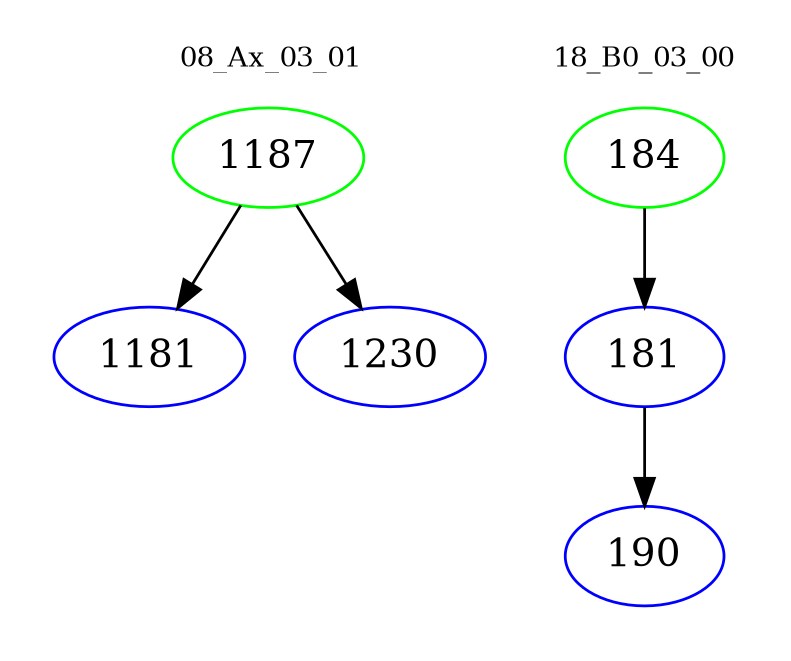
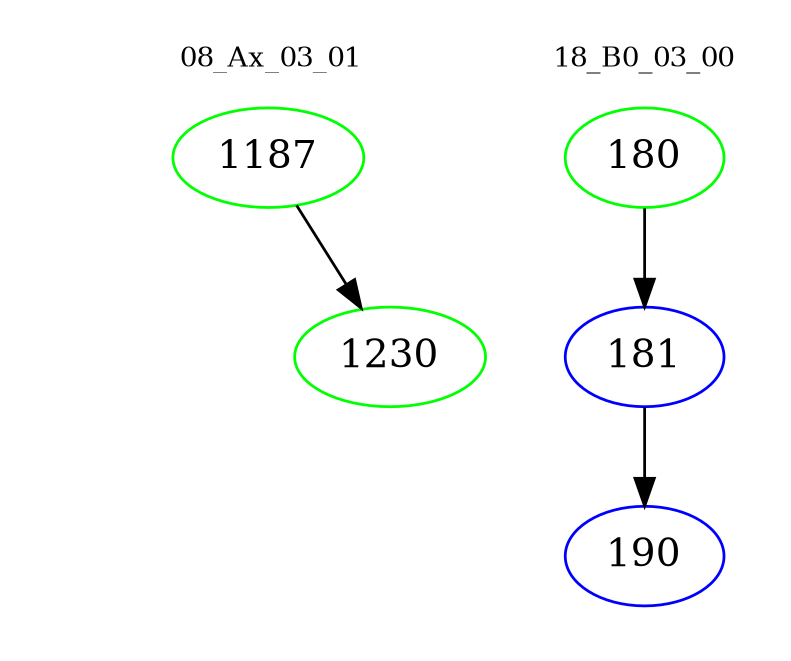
(645, 158) -> (645, 158)
(149, 357) -> none
(390, 357) -> (390, 357)
